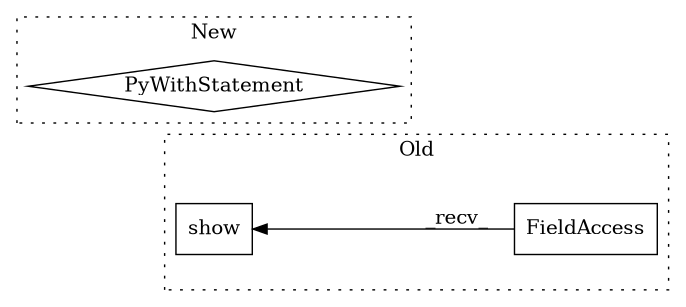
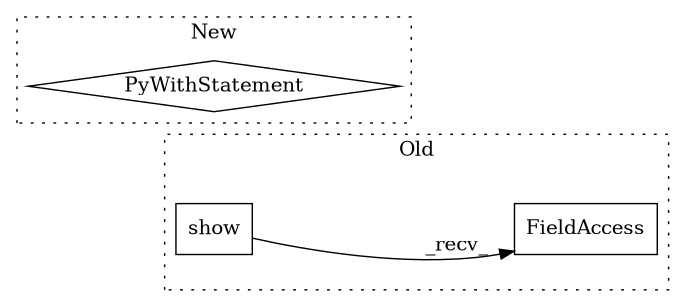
(391, 229) -> (376, 257)
